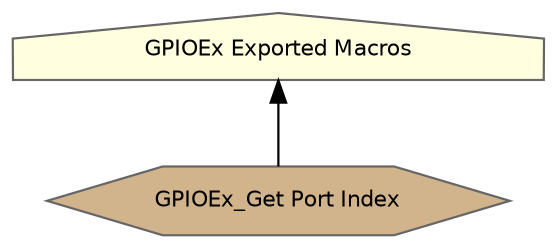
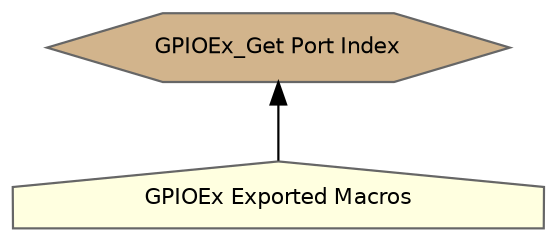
(278, 135) -> (278, 133)
